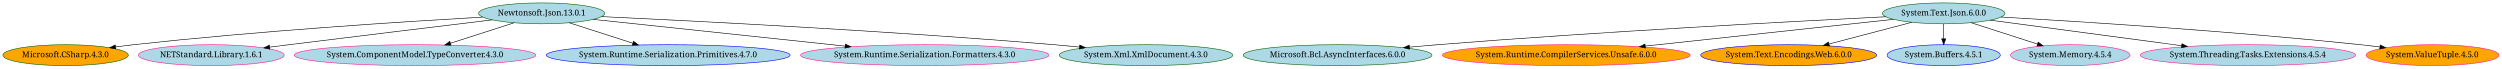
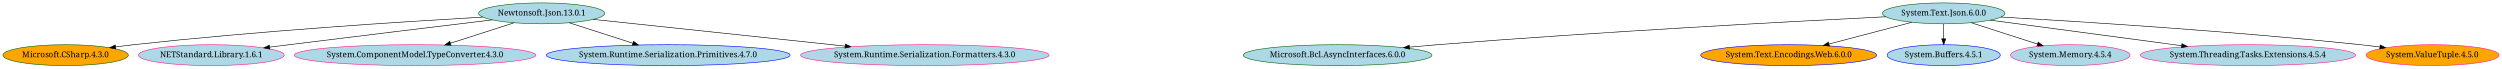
(1146, 55) -> none
(1566, 55) -> none
